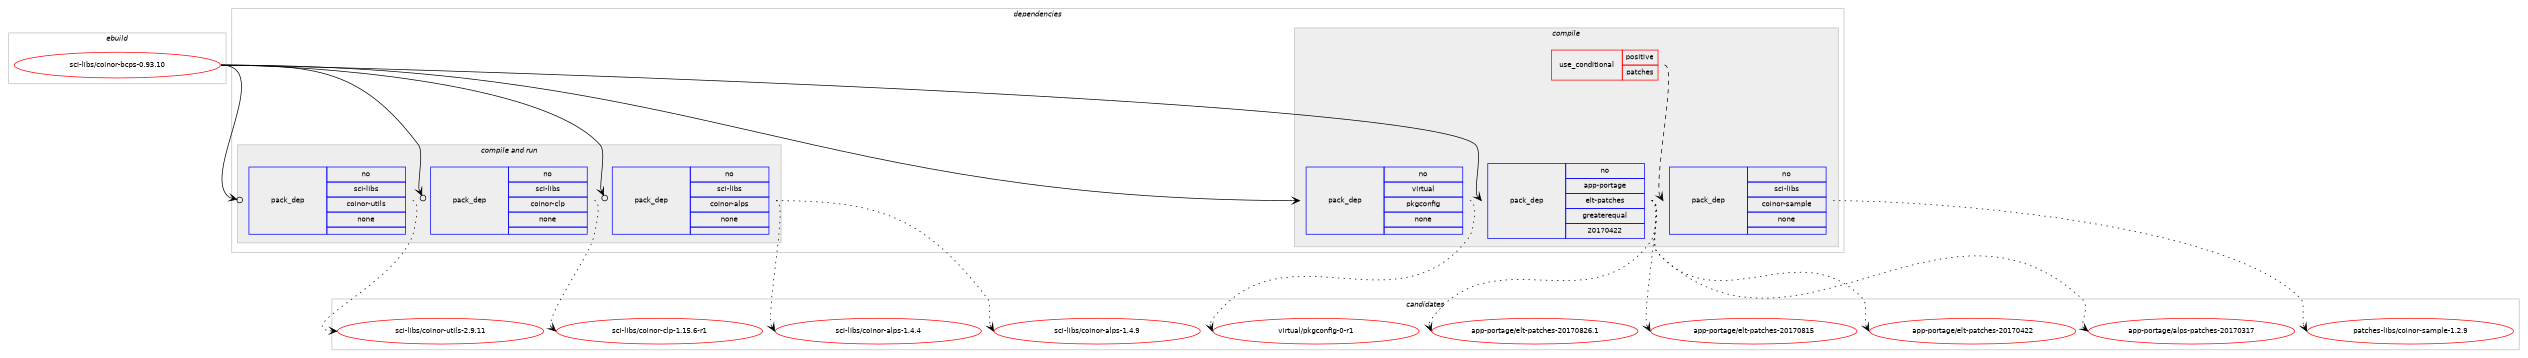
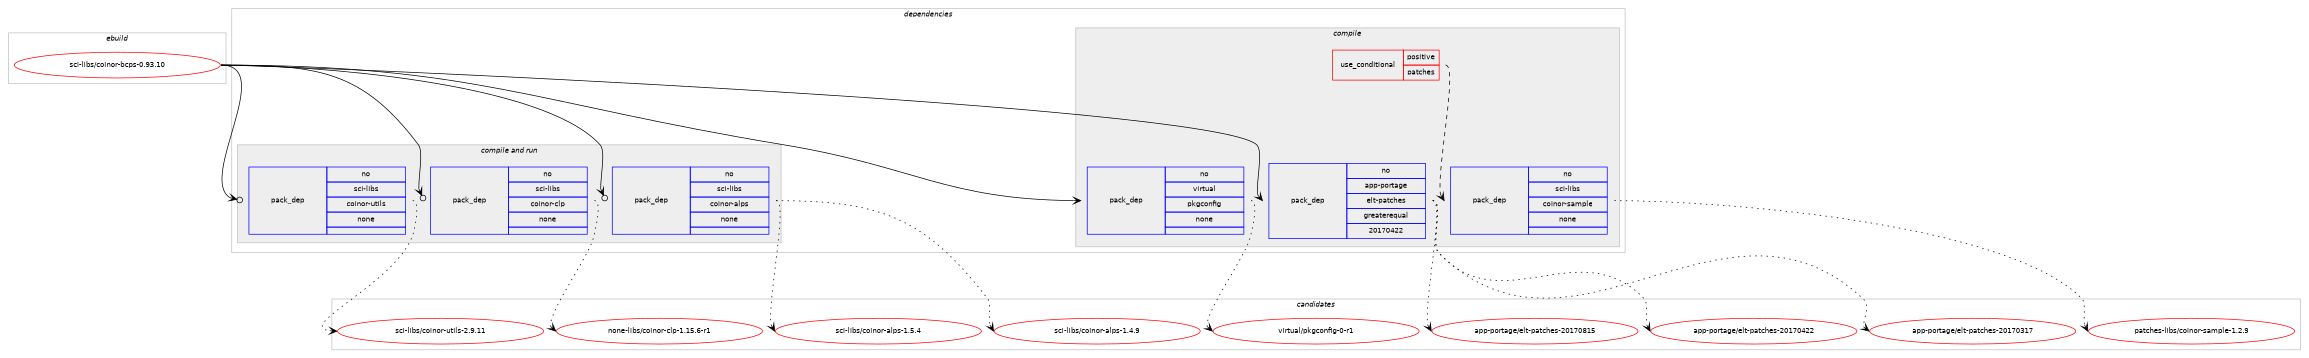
(659, 331) -> (659, 331)
(878, 331) -> (878, 331)
(1535, 331) -> none
(2192, 331) -> (1973, 331)
